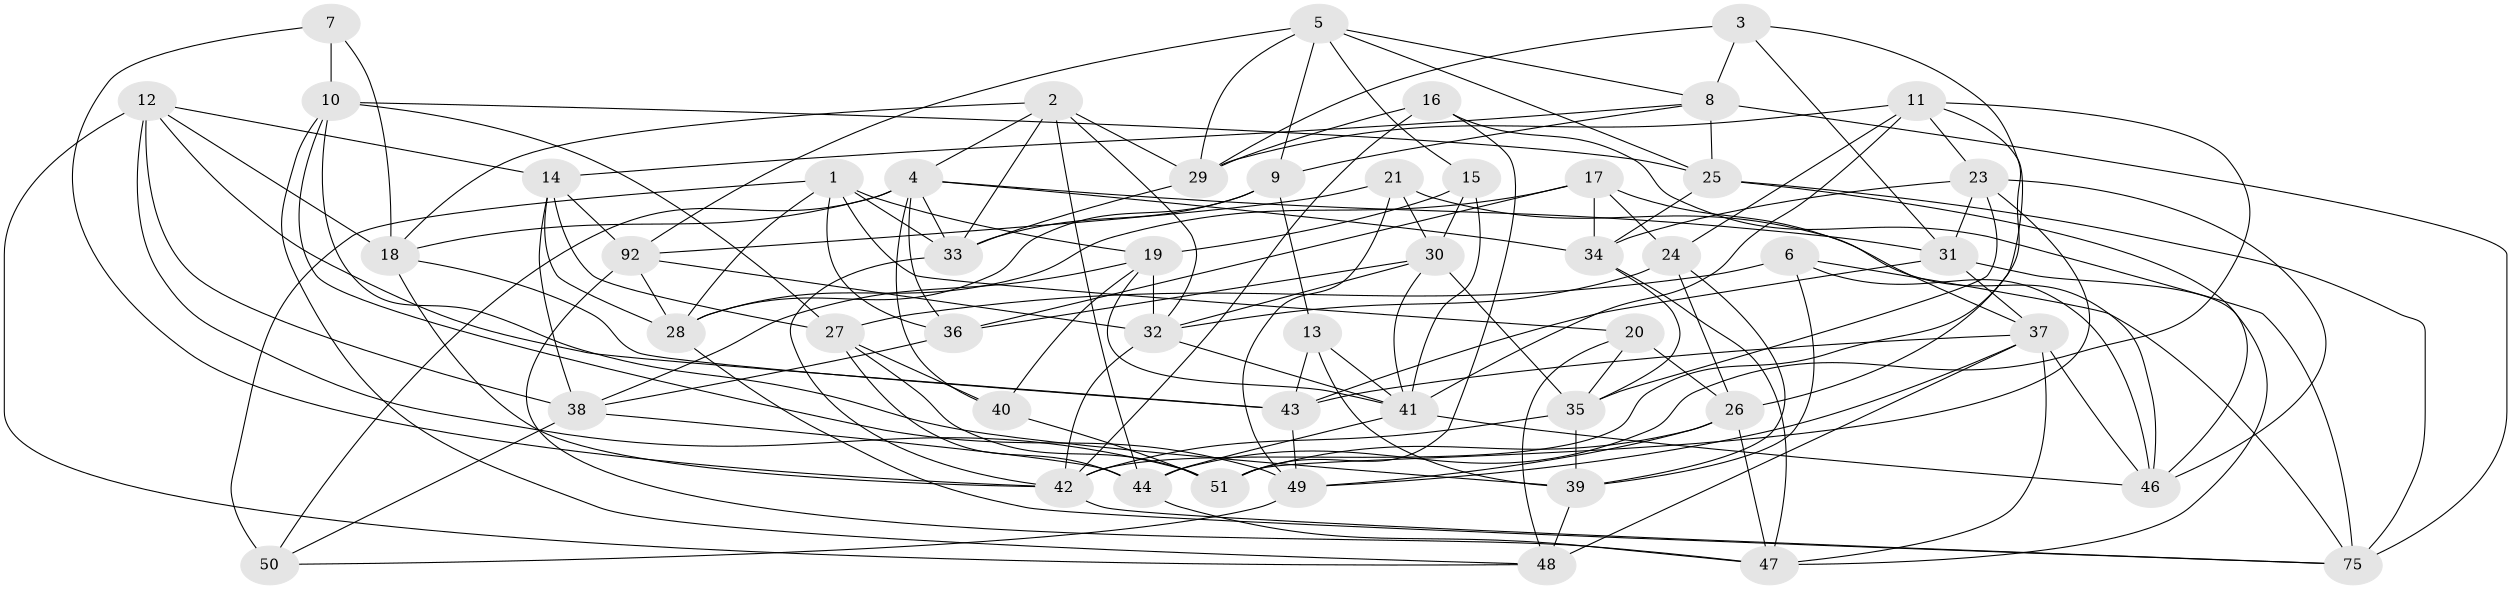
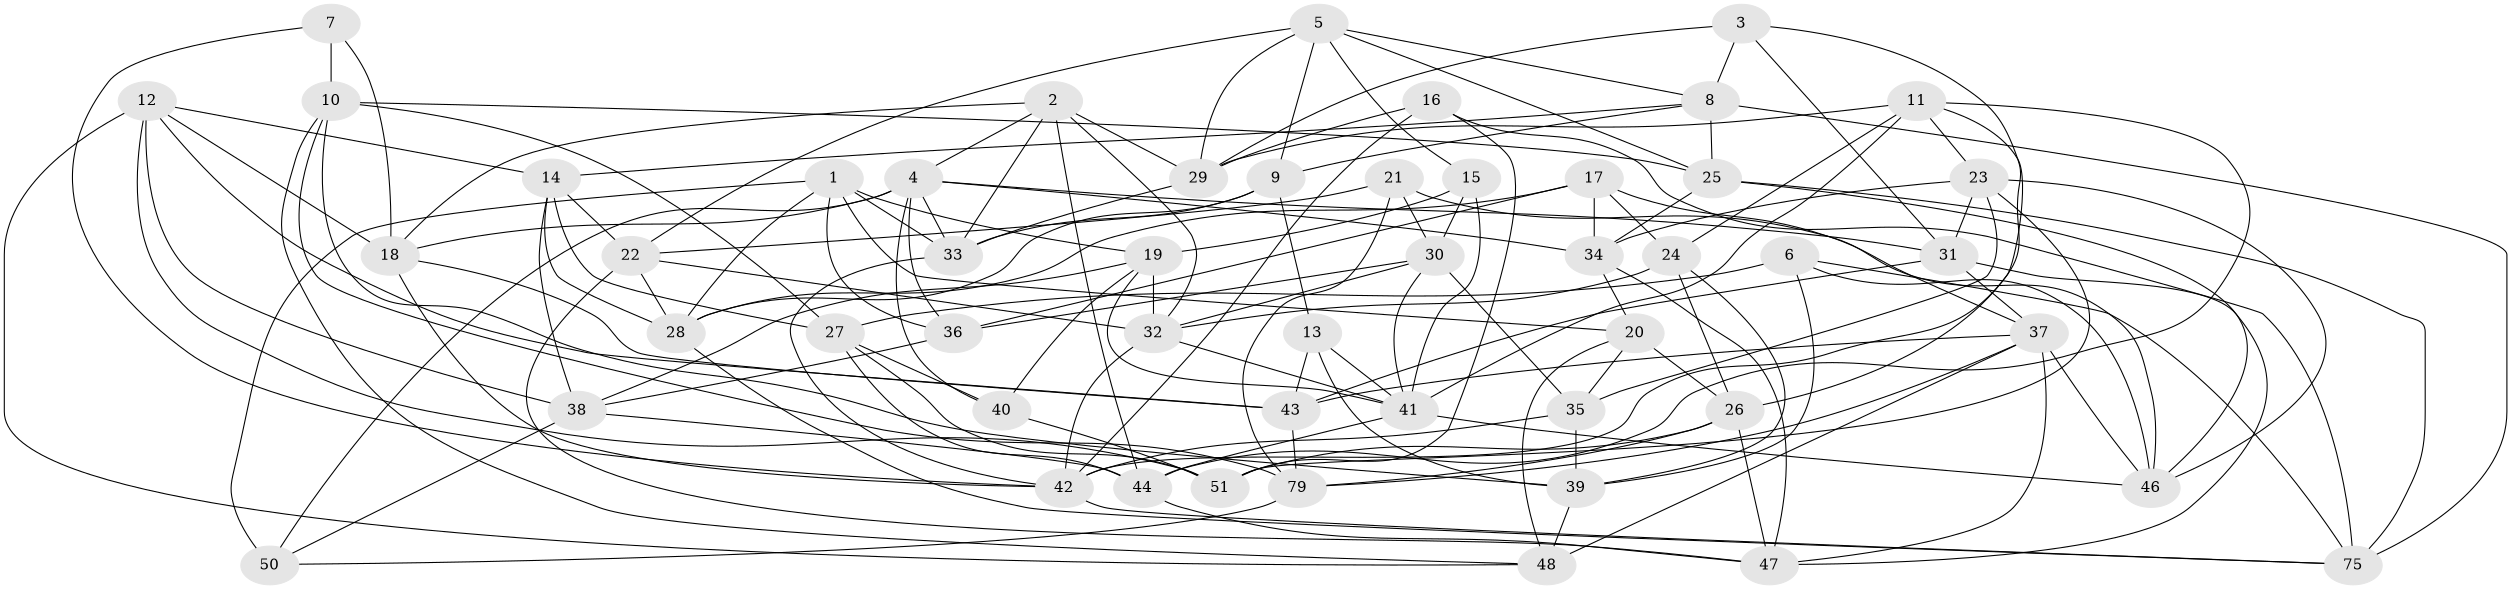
(631, 256) -> (631, 256)
(1679, 340) -> (1615, 295)
(1298, 488) -> (1298, 488)
